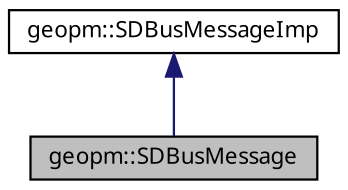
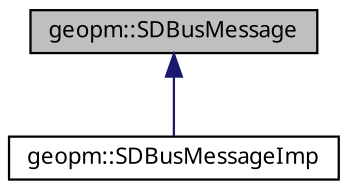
(174, 107) -> (174, 107)
